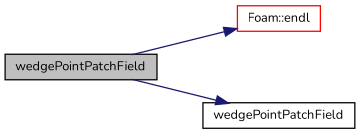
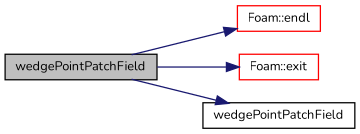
none -> (279, 67)
